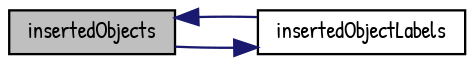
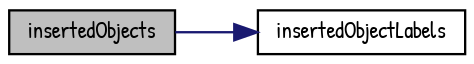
(228, 17) -> none
